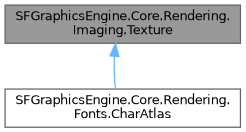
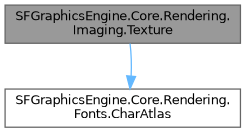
(114, 73) -> (131, 60)
